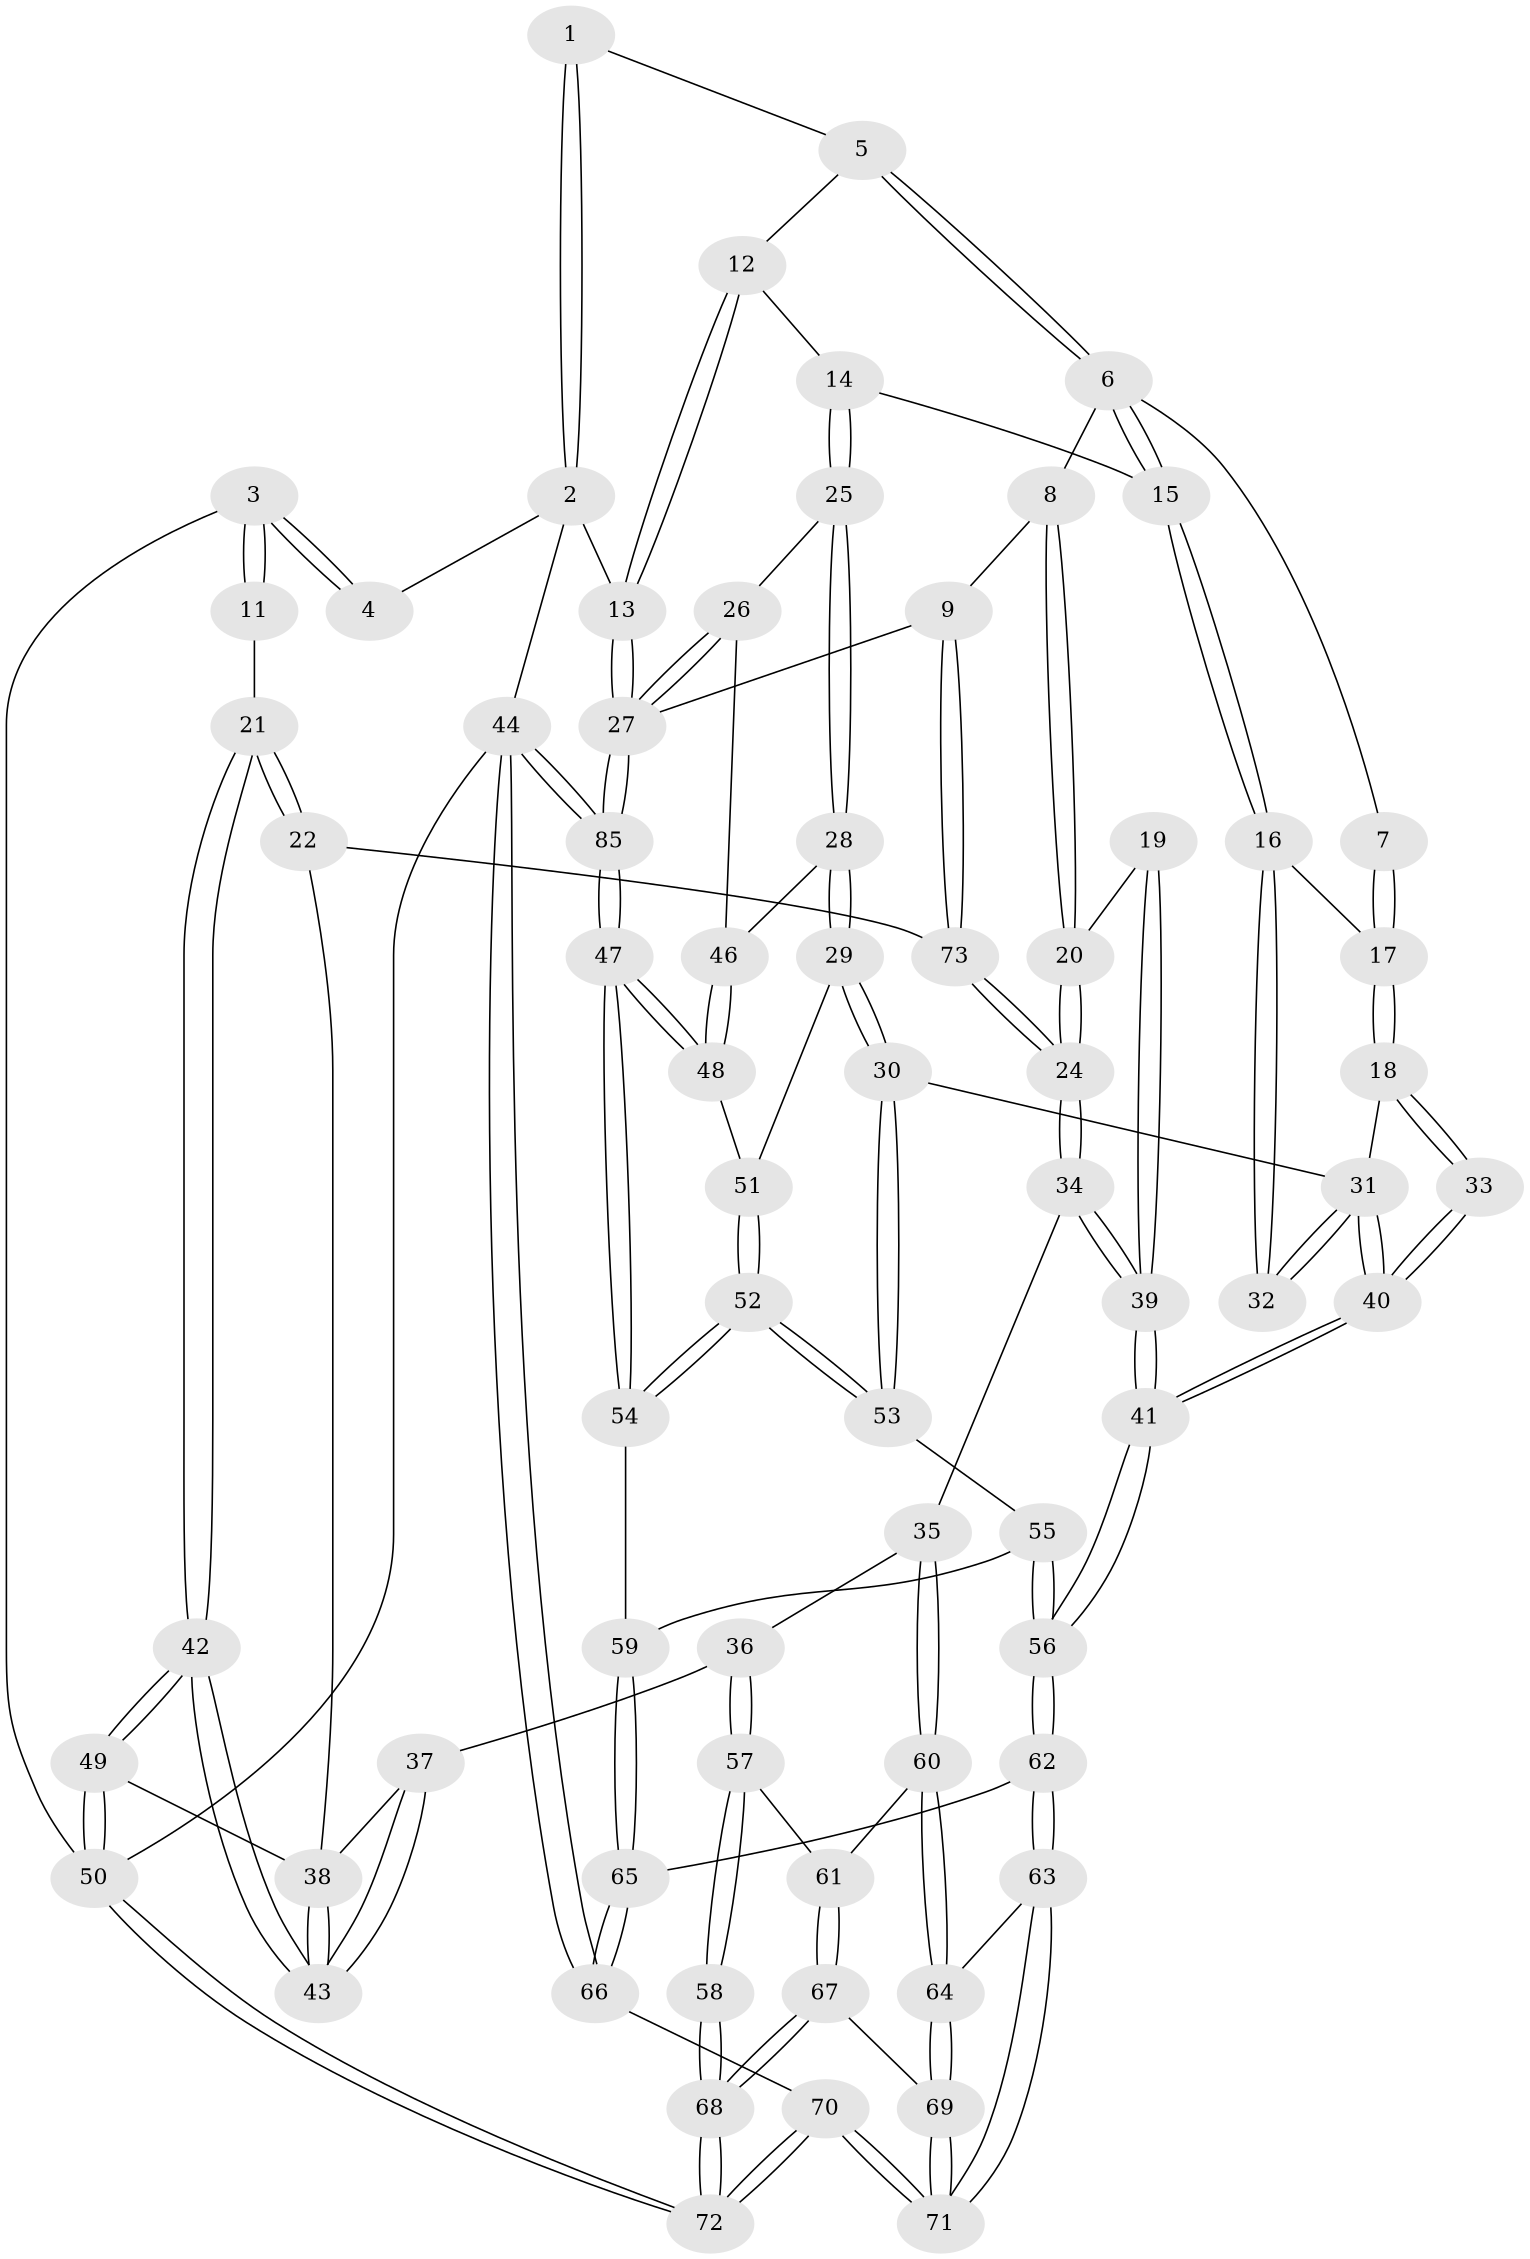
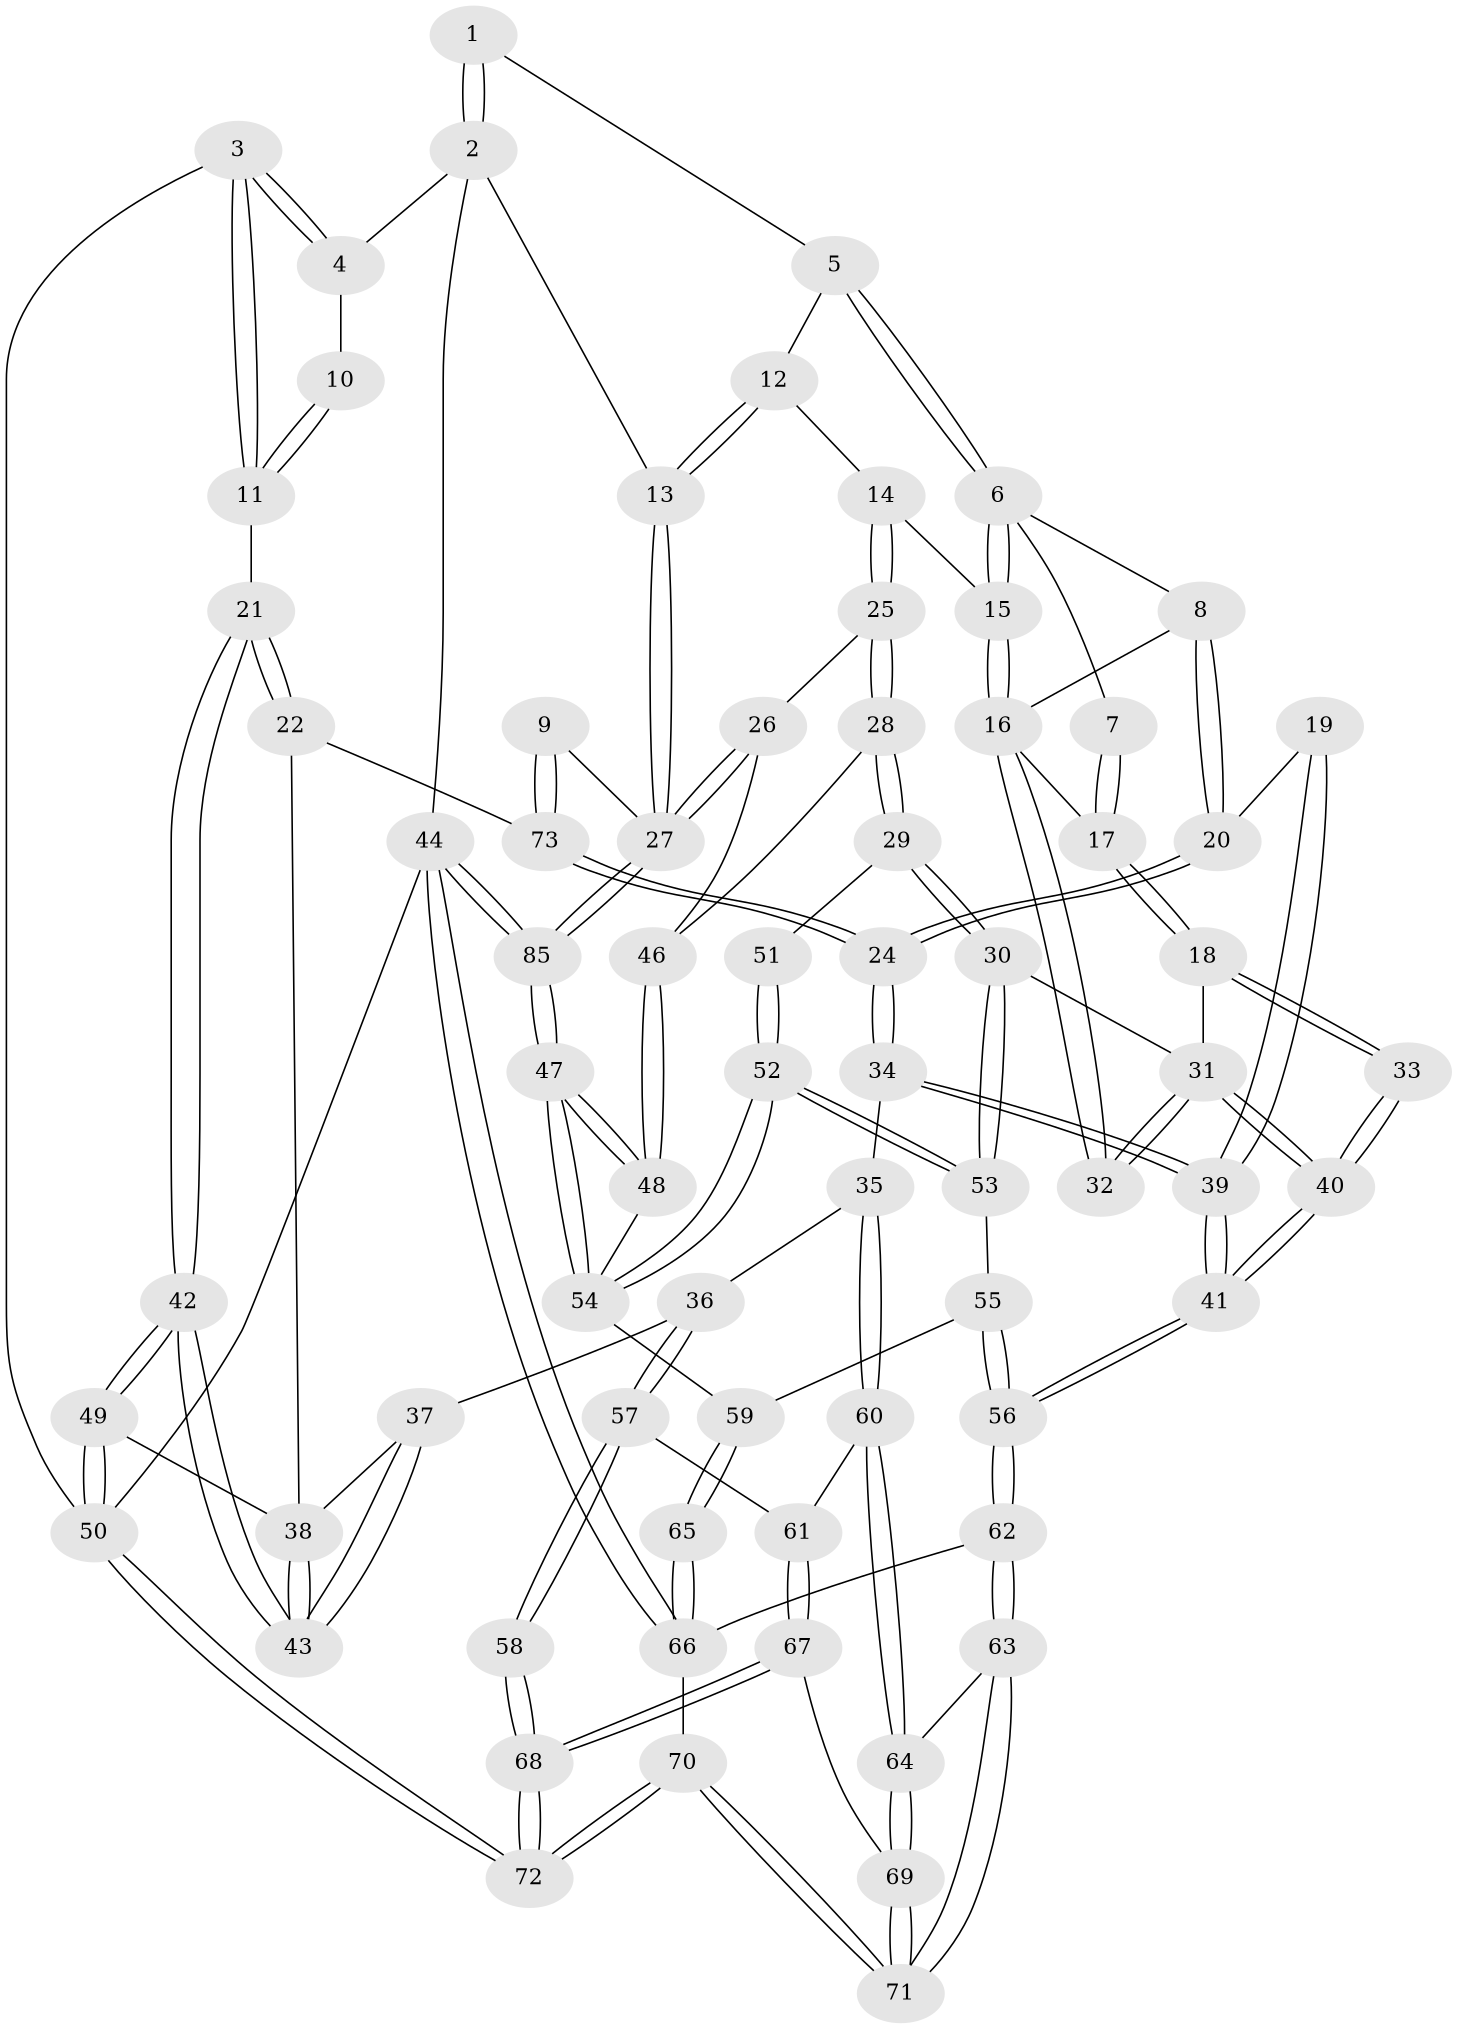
none -> (341, 381)
(1000, 554) -> (1104, 667)
(730, 1130) -> (619, 1244)
(841, 1834) -> (839, 1584)
